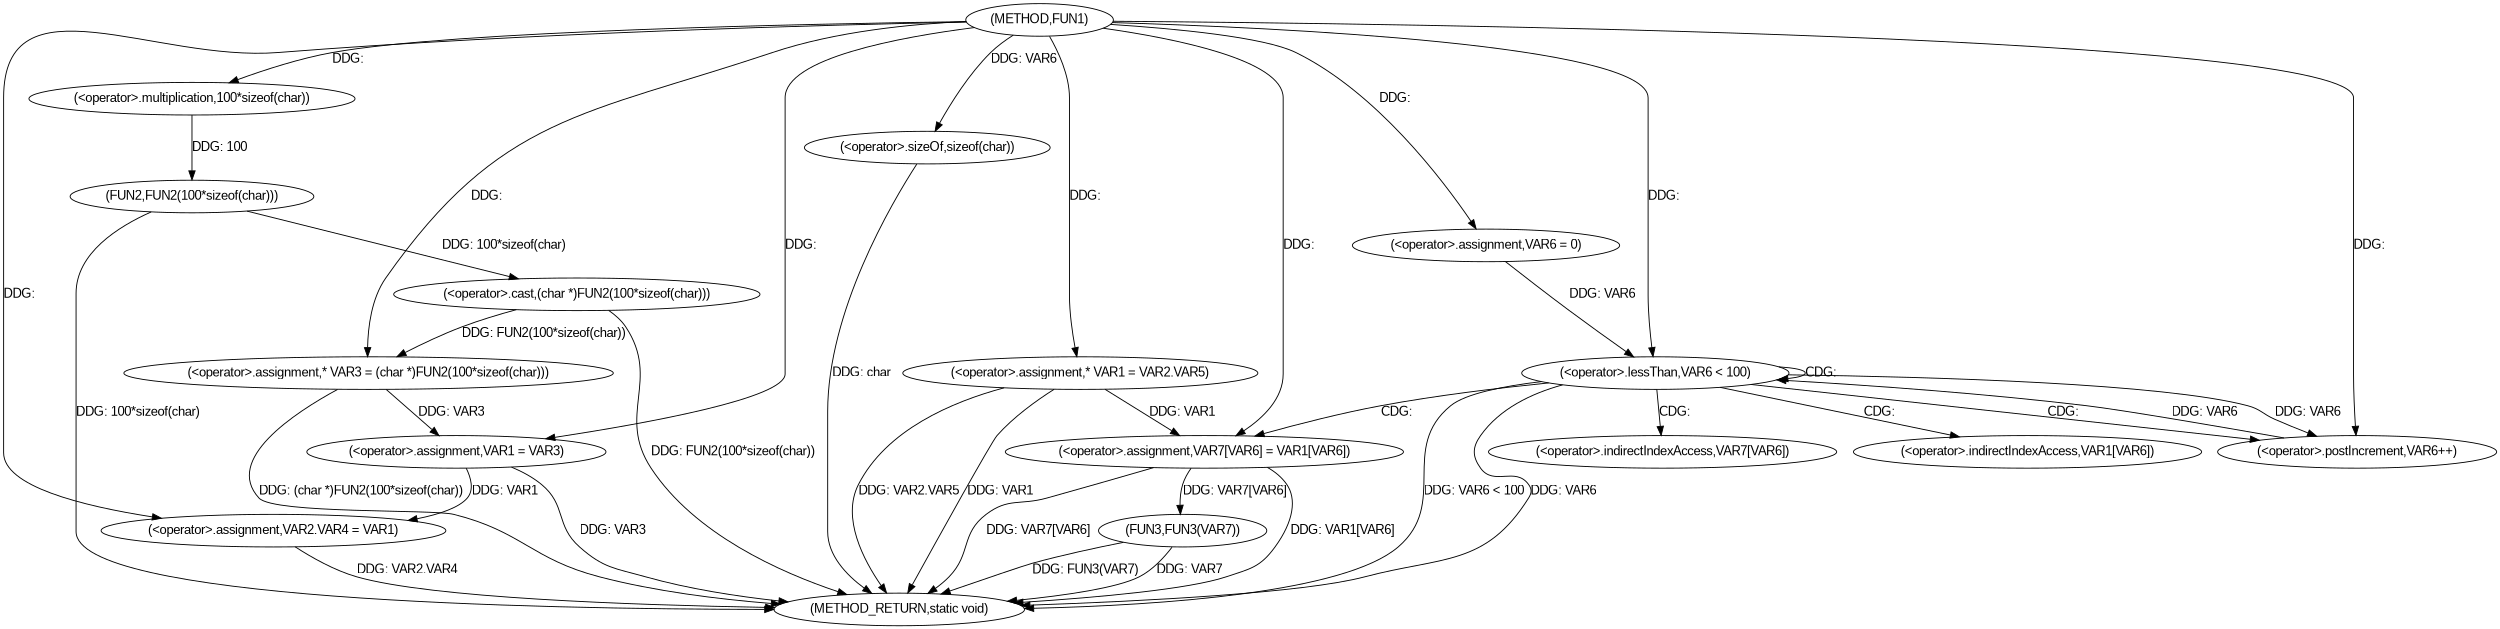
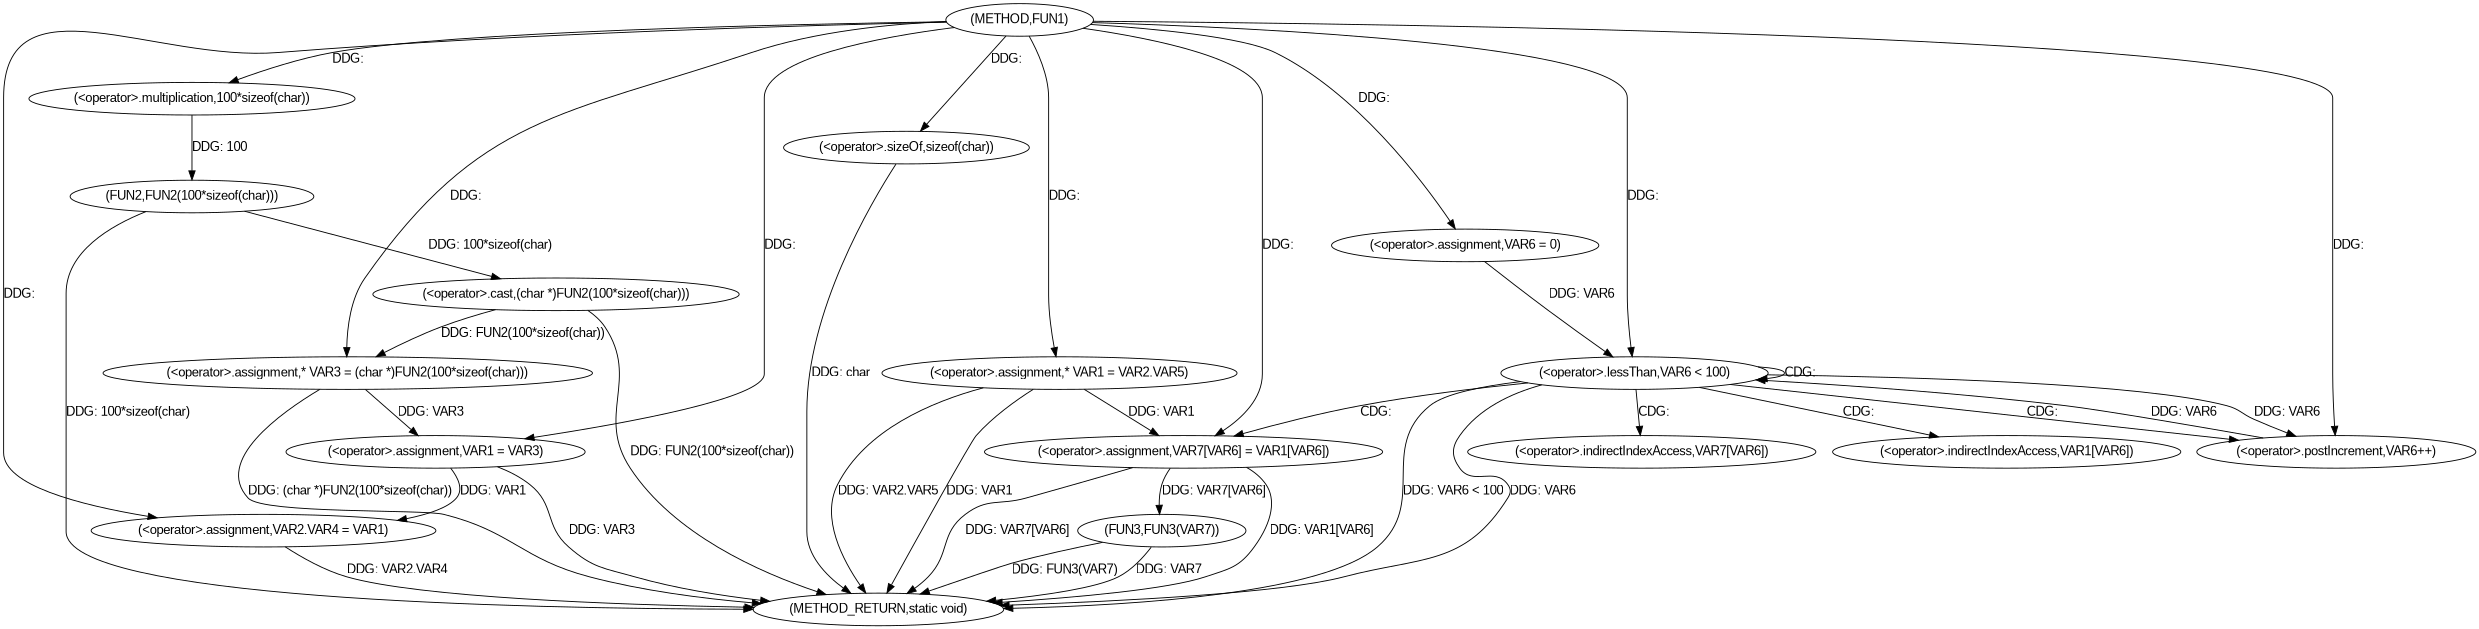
(1024, 59) -> (1008, 59)
